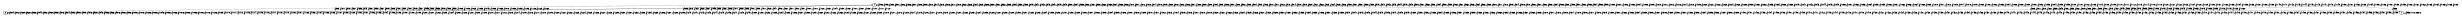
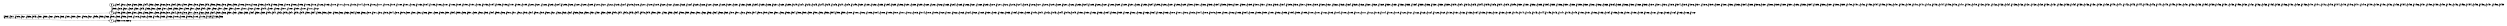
(440, 7) -> none
